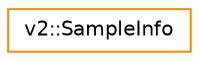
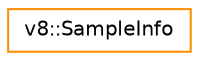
(99, 30) -> (99, 30)
